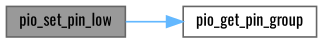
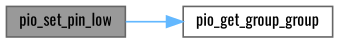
(250, 22) -> (258, 22)
